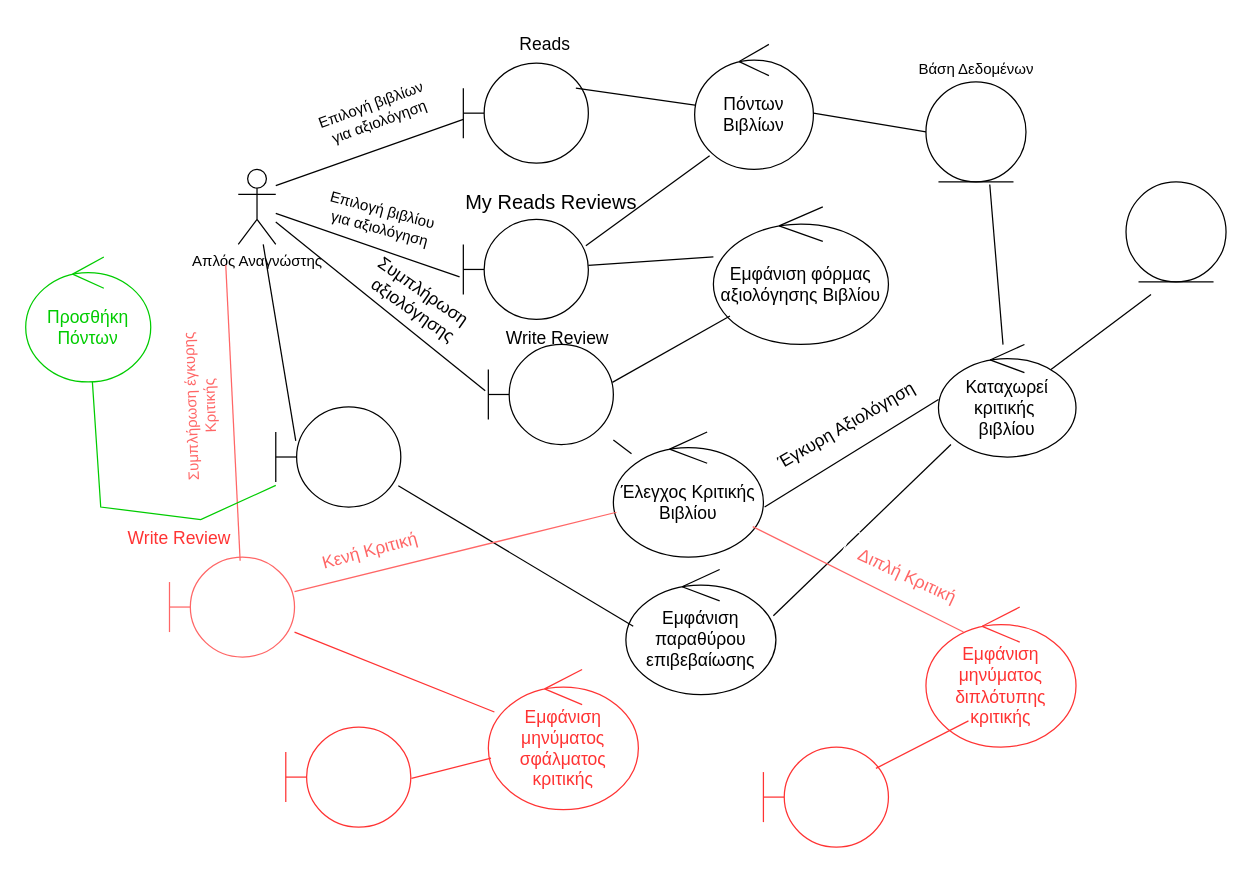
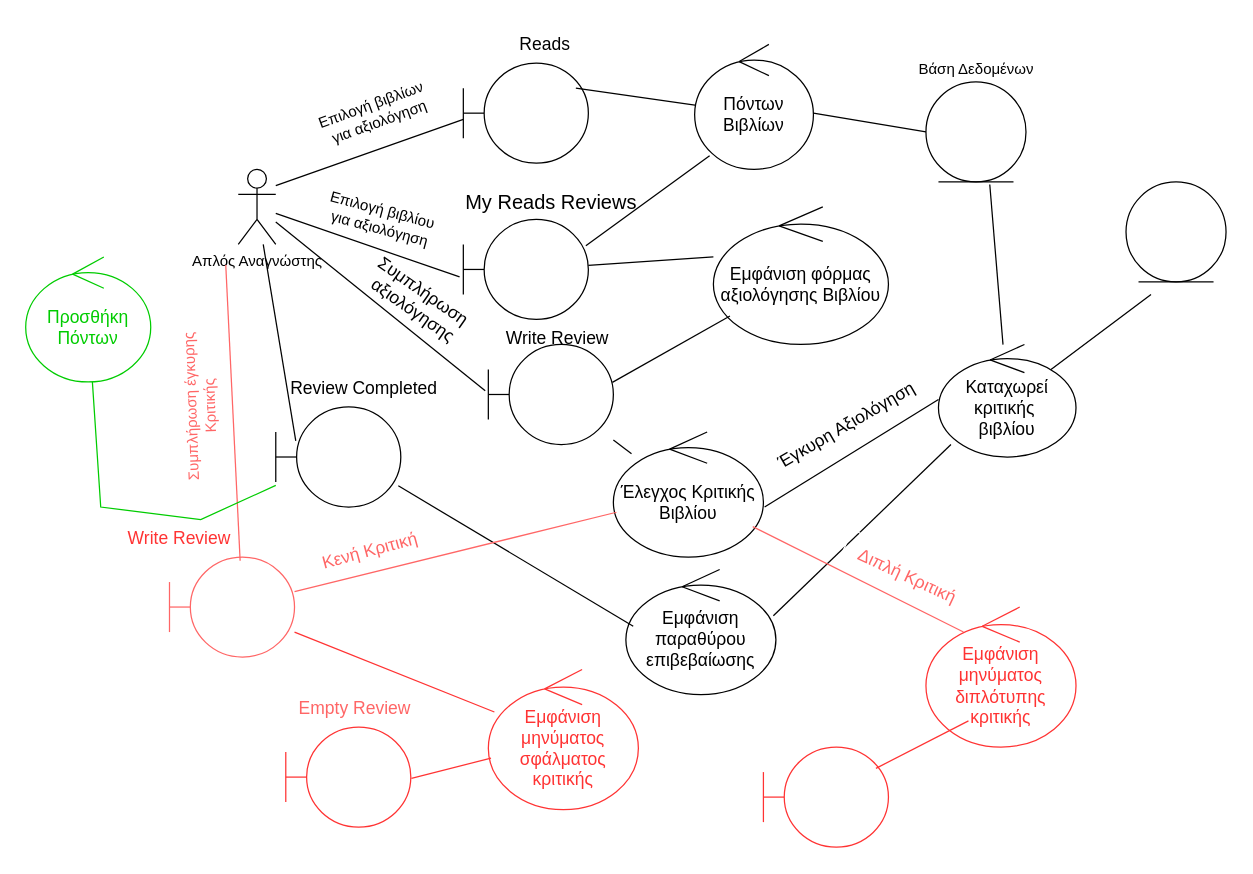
none -> (363, 388)
none -> (354, 708)
